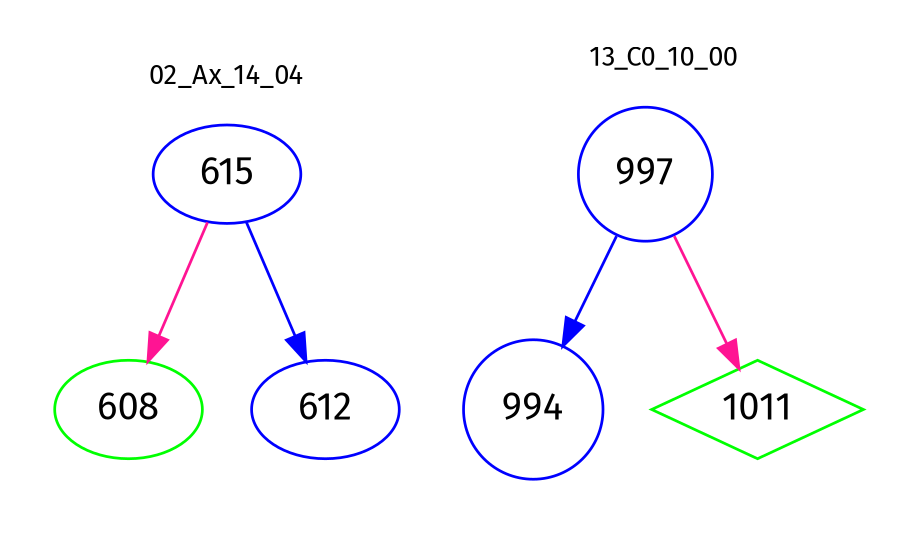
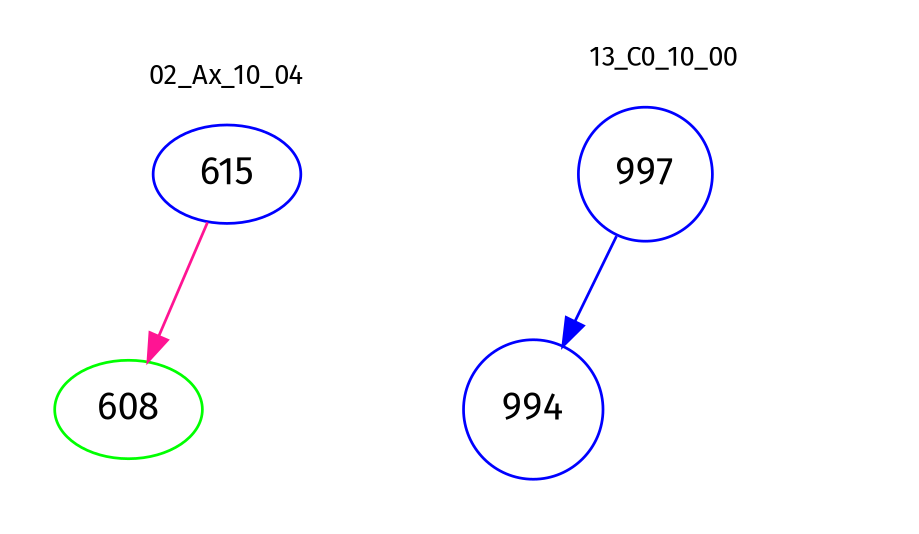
(227, 77) -> (227, 77)
(325, 409) -> none
(758, 409) -> none
